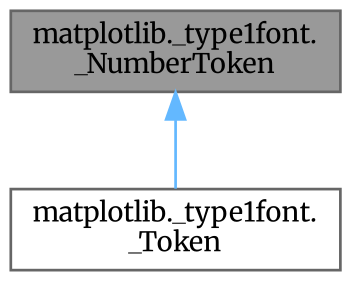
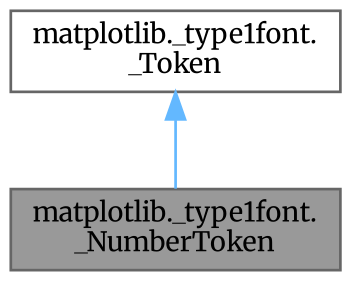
(176, 154) -> (176, 154)
